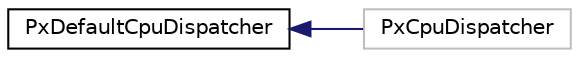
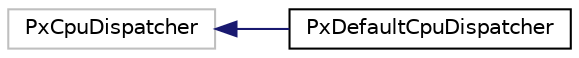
(337, 29) -> (263, 29)
